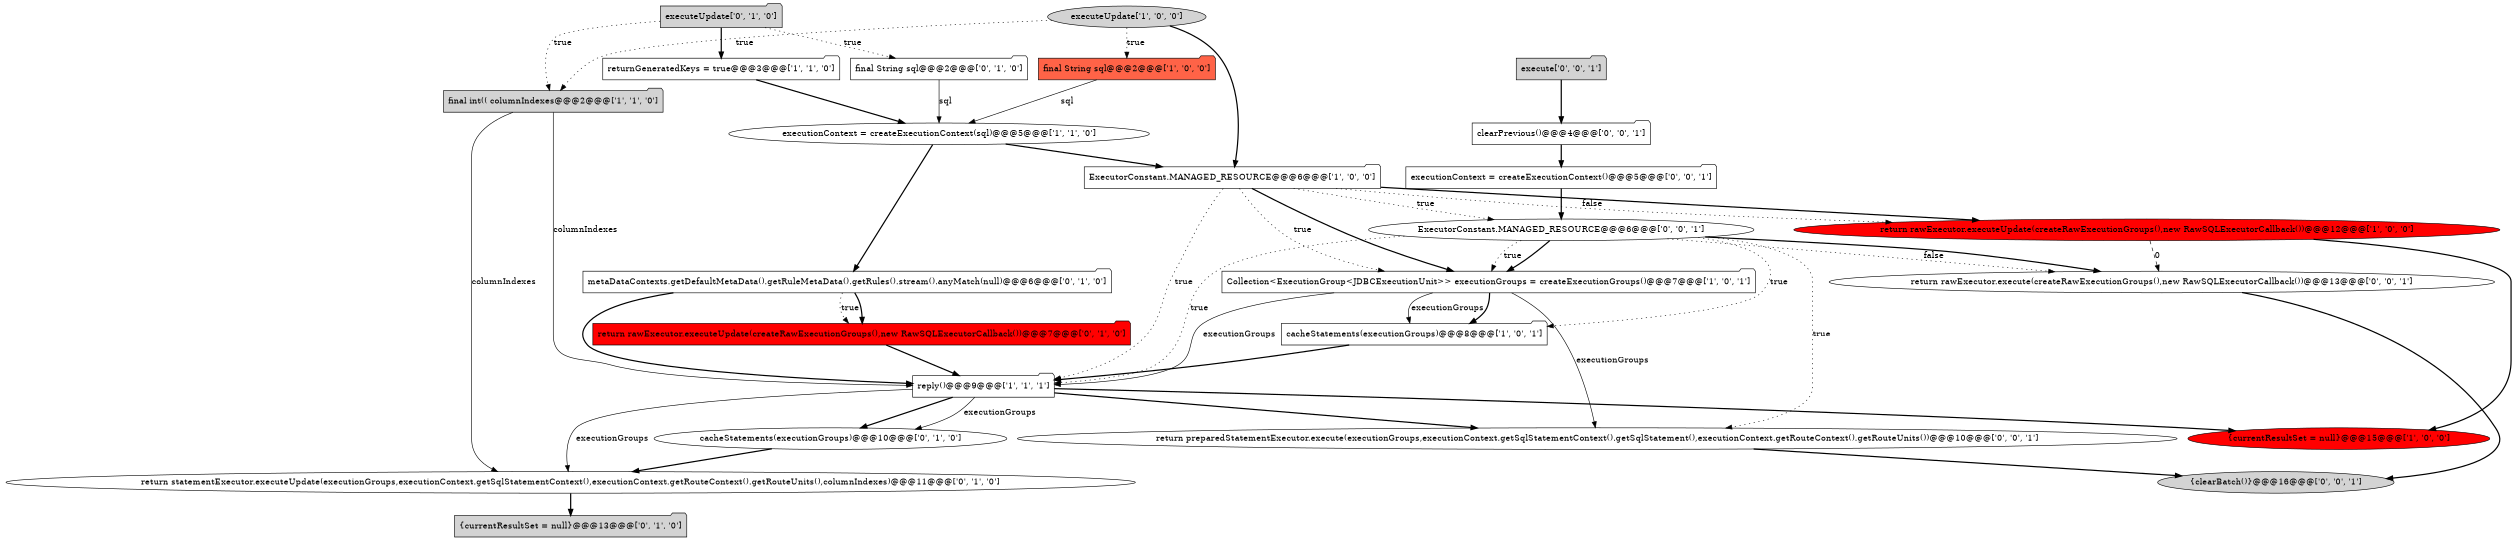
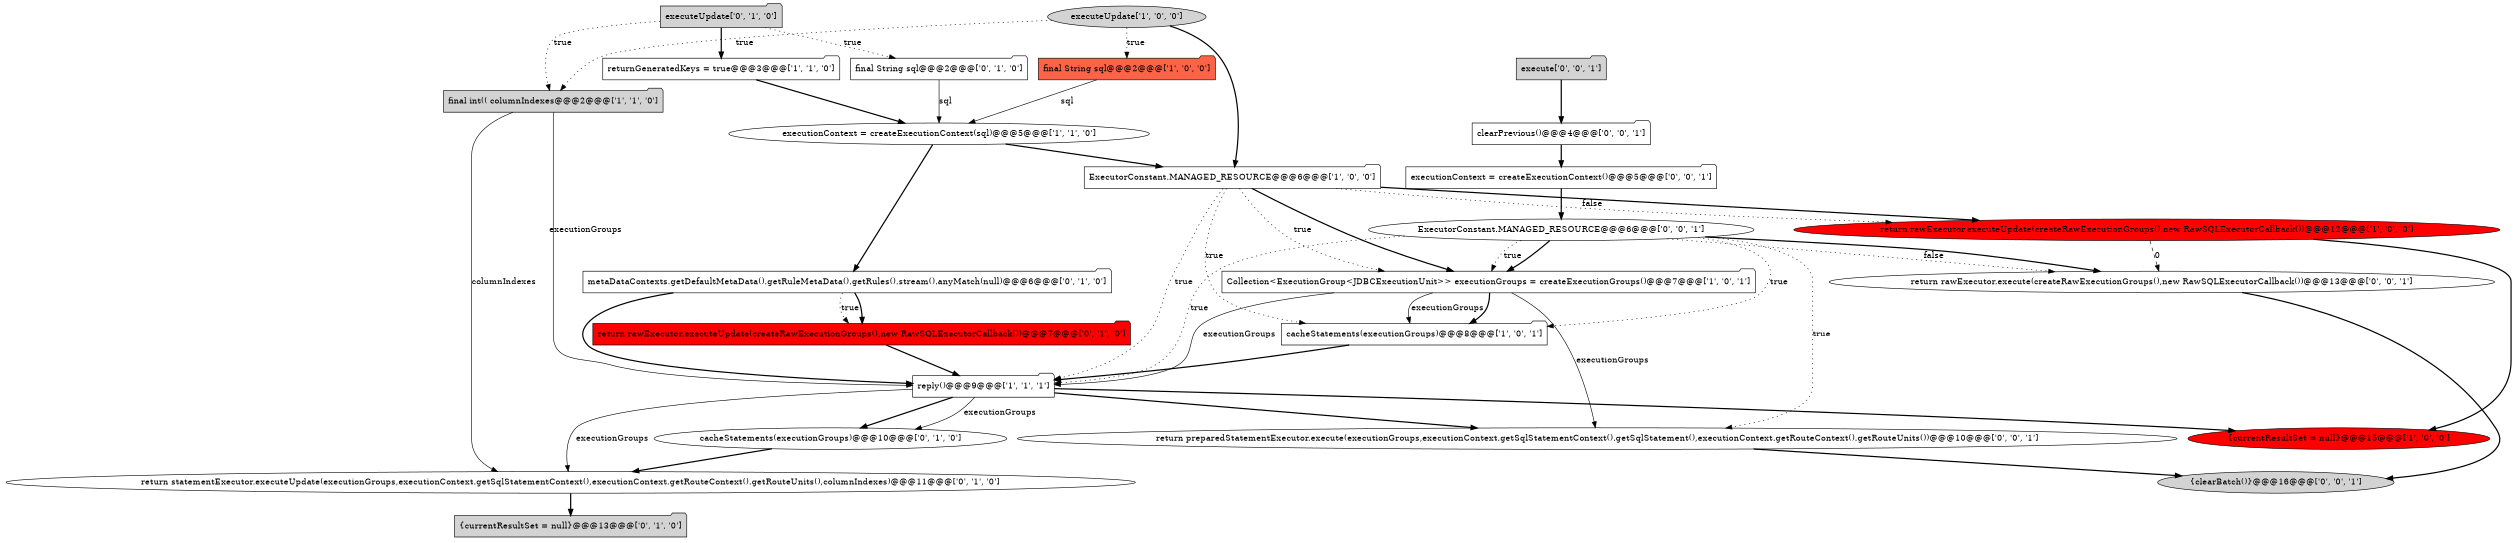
(1391, 204) -> (1211, 284)
(586, 230) -> (586, 230)
